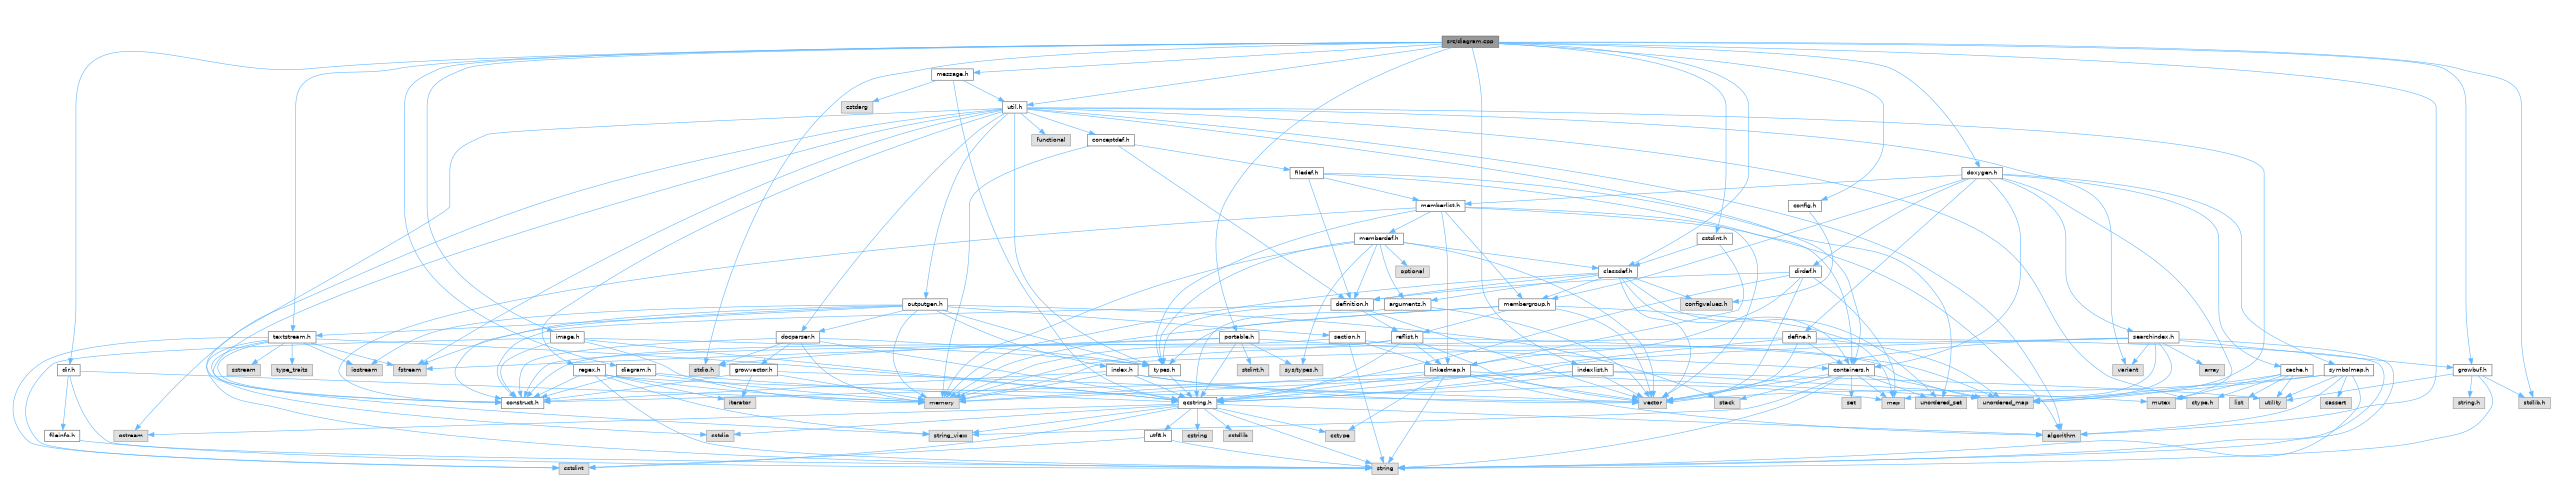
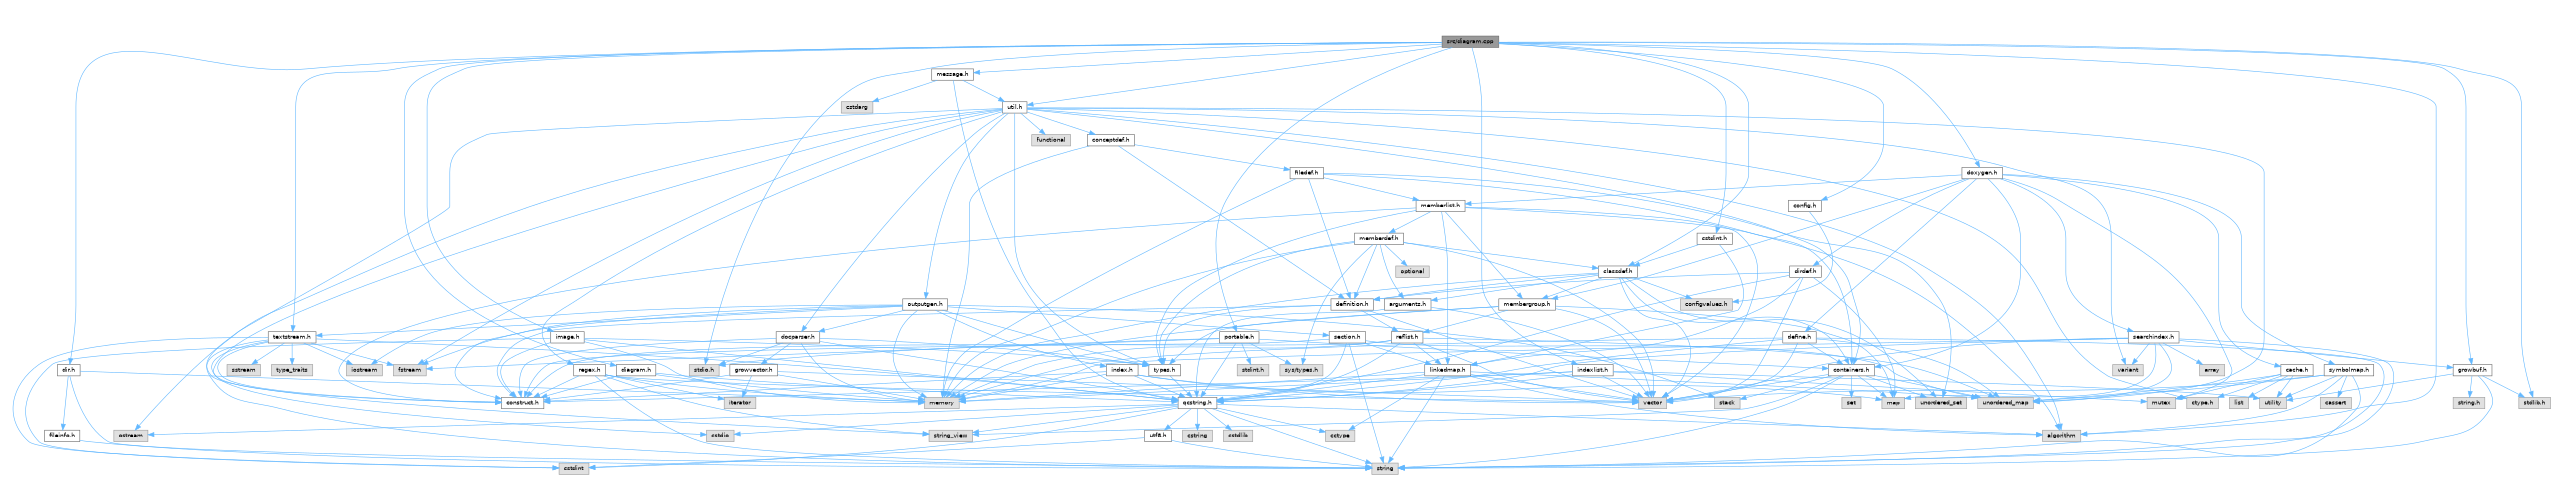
none -> (1108, 272)
none -> (1296, 388)
